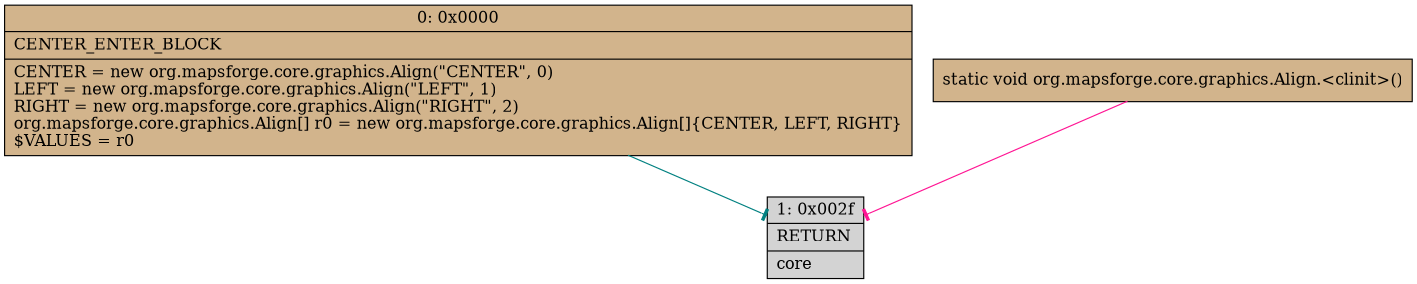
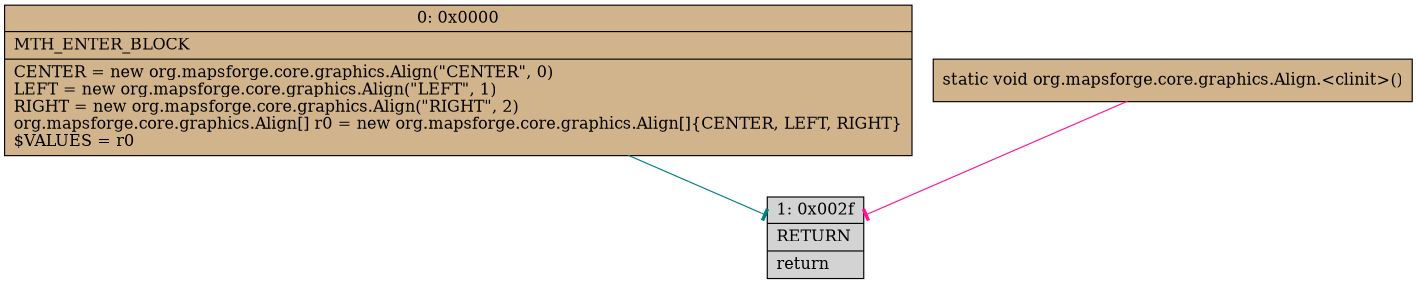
(118, 45) -> (102, 45)
(794, 264) -> (803, 264)
